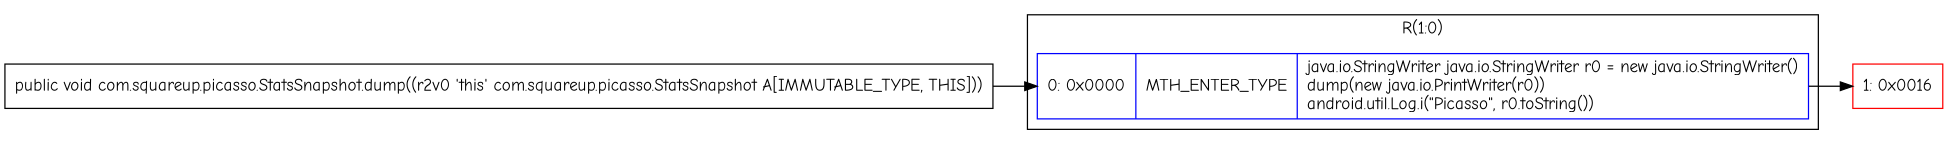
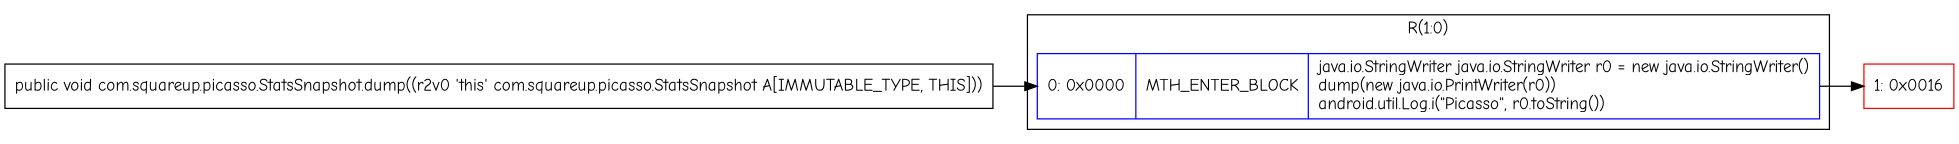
(1217, 86) -> (1222, 86)
